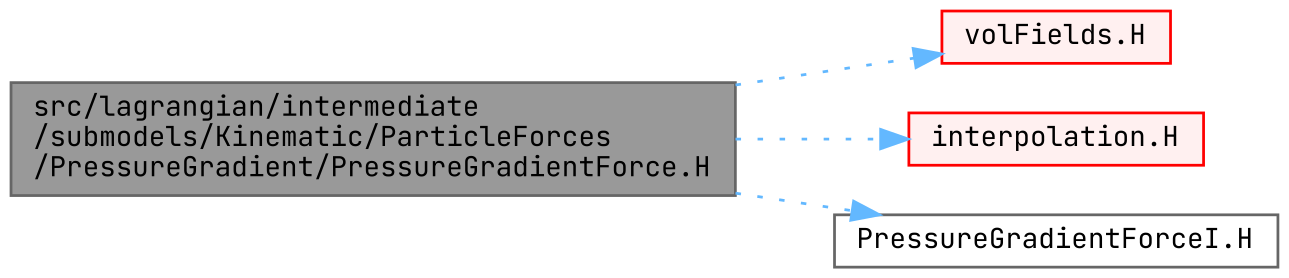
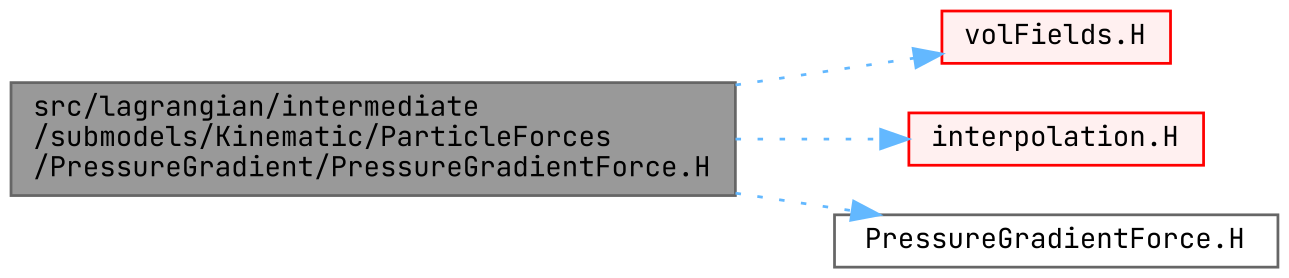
(1056, 241) -> (1056, 241)
